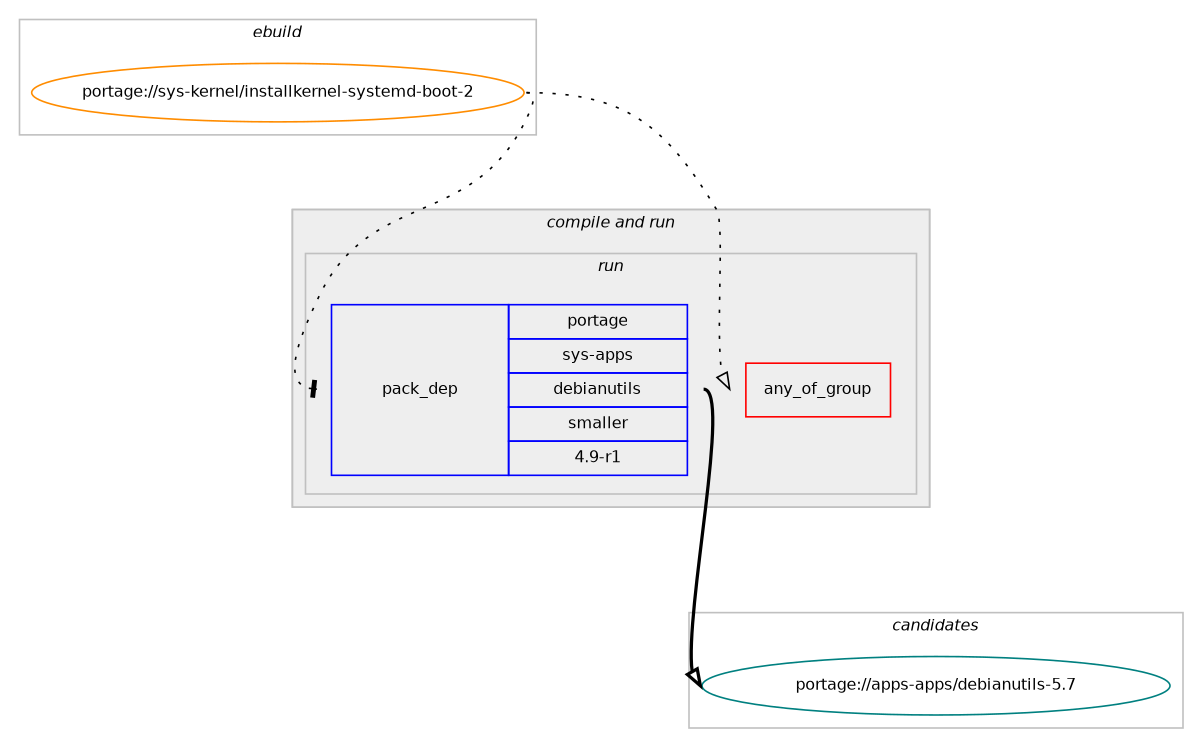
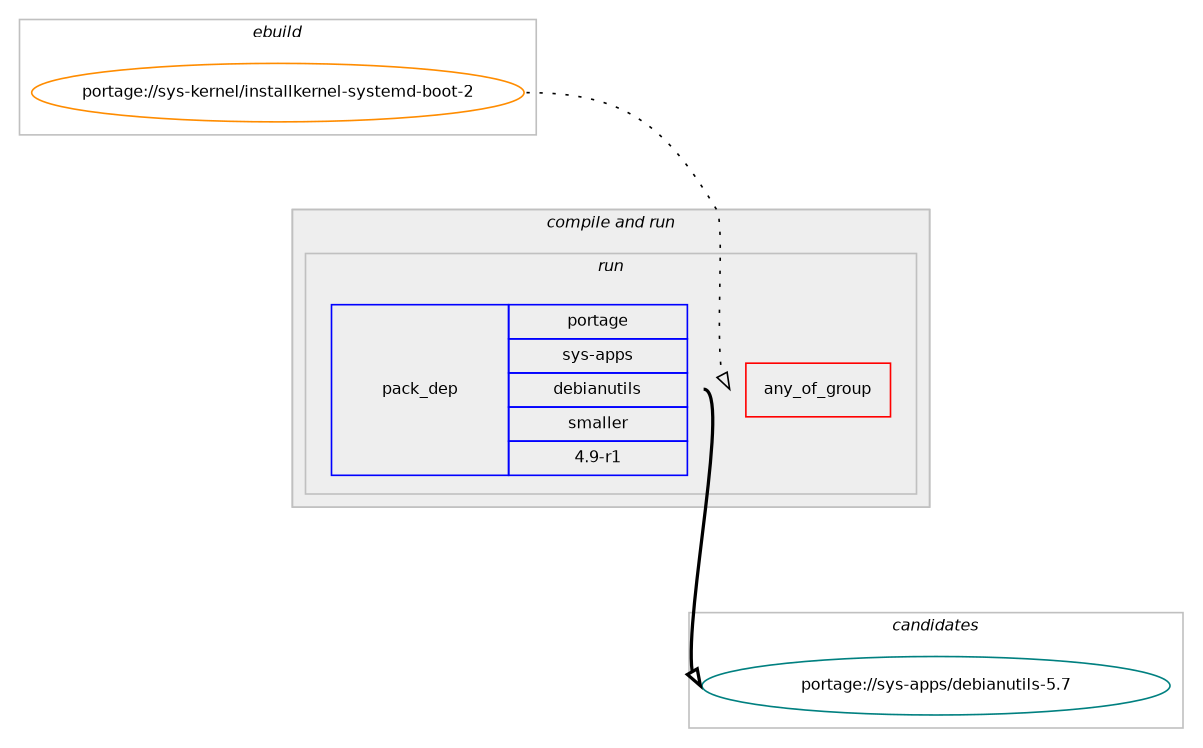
(391, 223) -> none
(936, 686) -> (936, 686)
